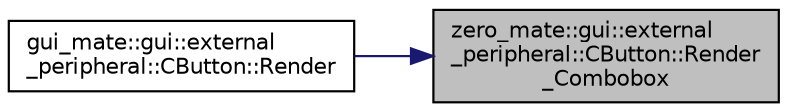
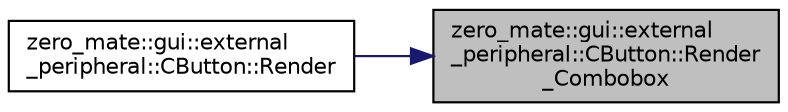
(182, 56) -> (182, 56)
